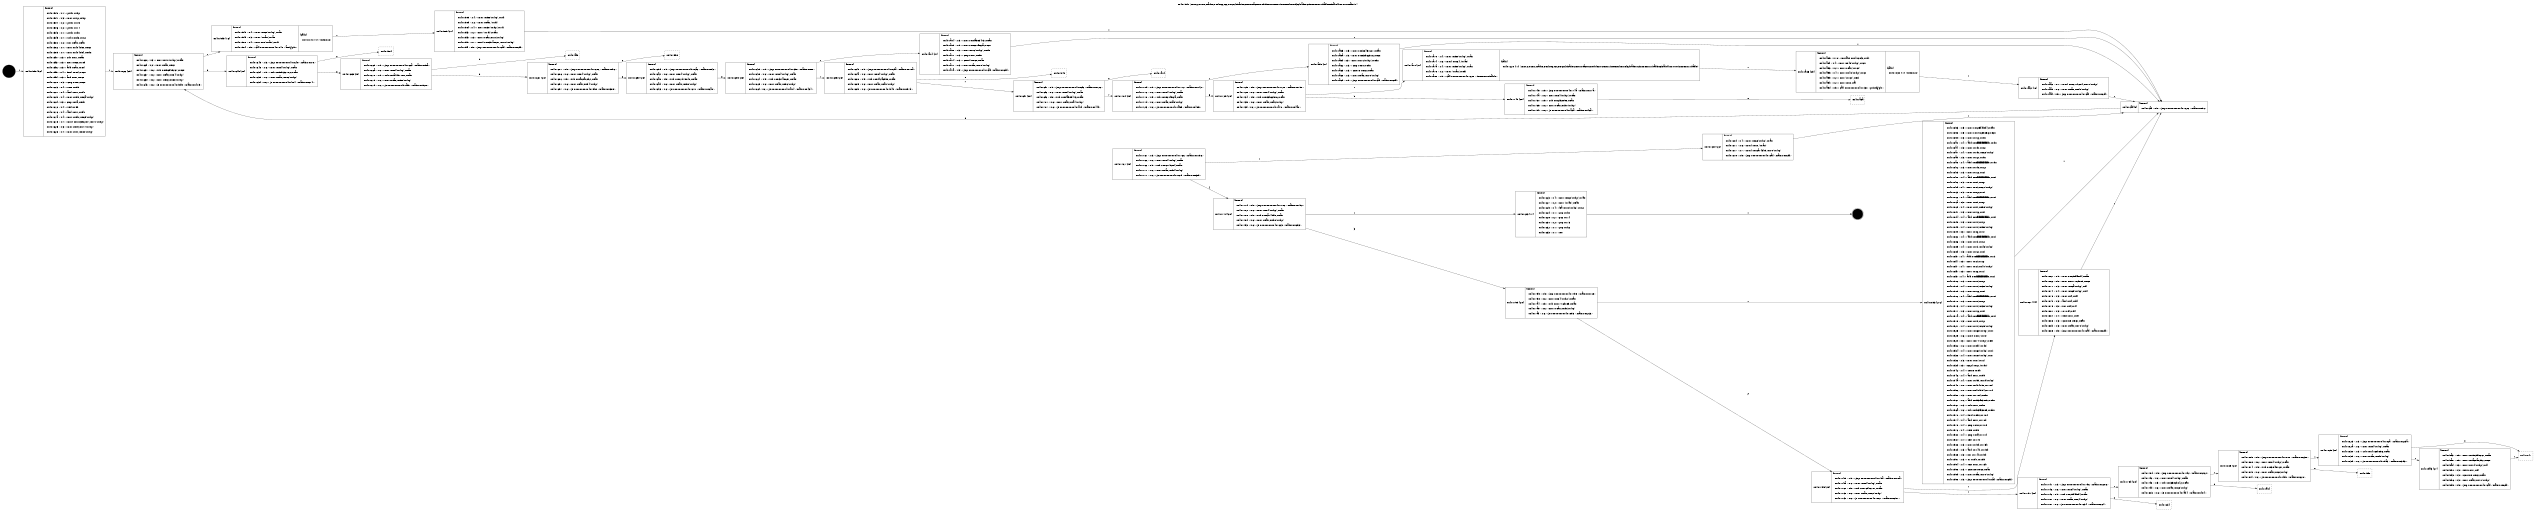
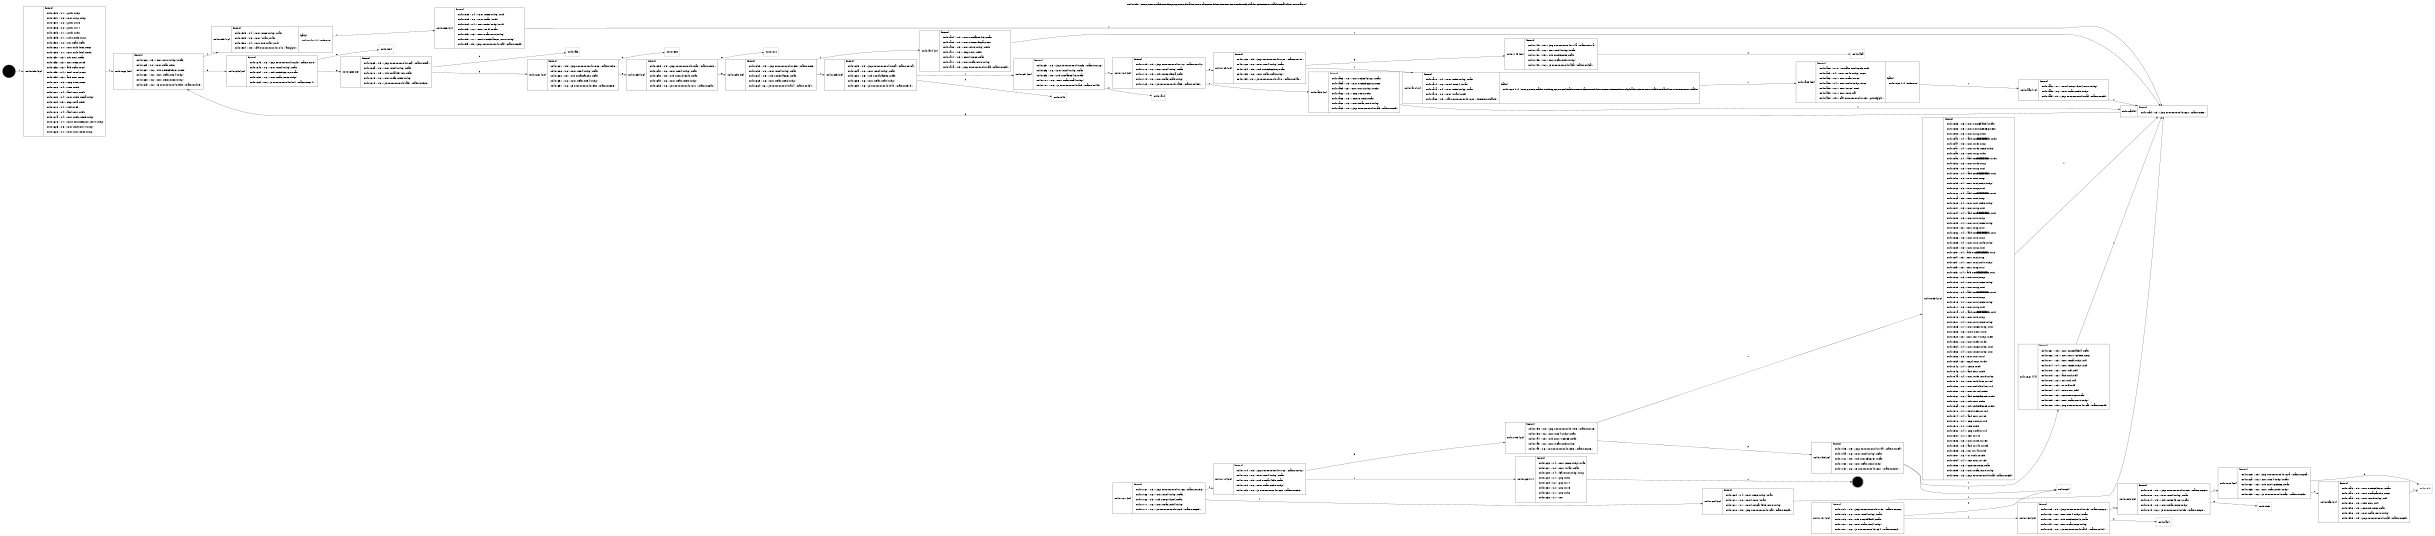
none -> (771, 52)
(1960, 494) -> (1971, 494)
